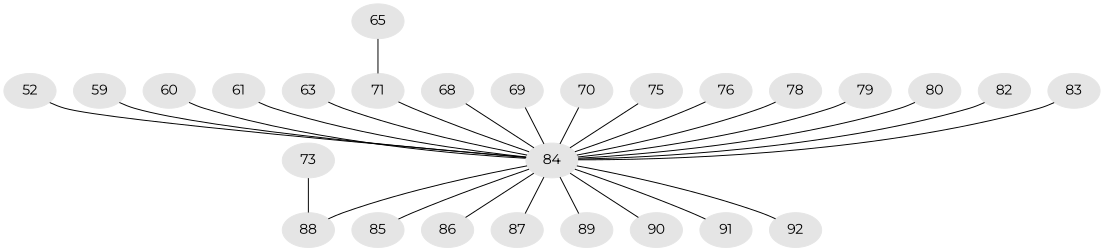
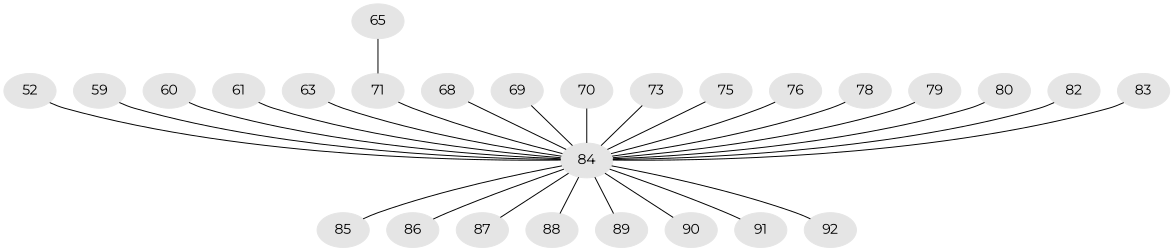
(308, 195) -> (622, 126)
